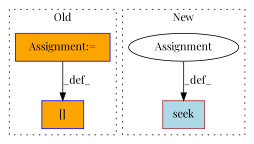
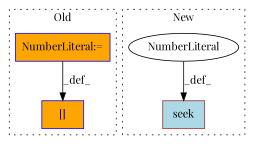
(63, 47) -> (63, 47)
(184, 47) -> (184, 47)
